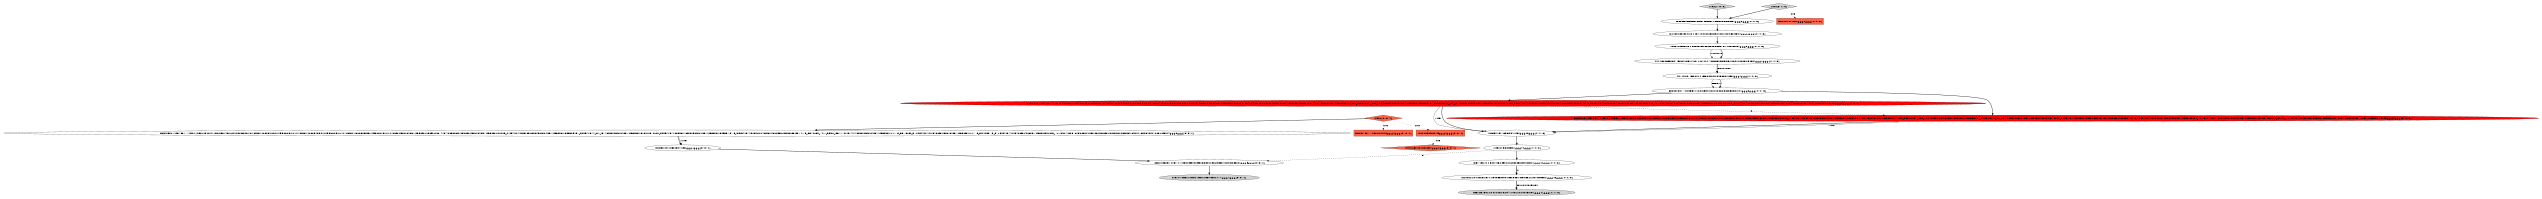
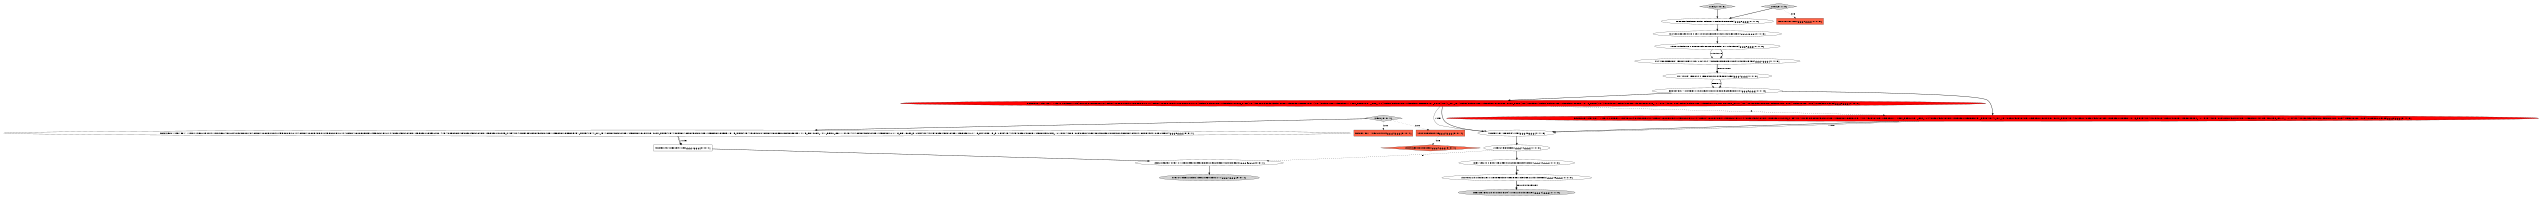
(1383, 118) -> (1383, 118)
(683, 148) -> (683, 148)
